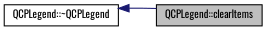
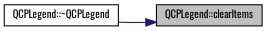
(143, 8) -> (132, 22)
